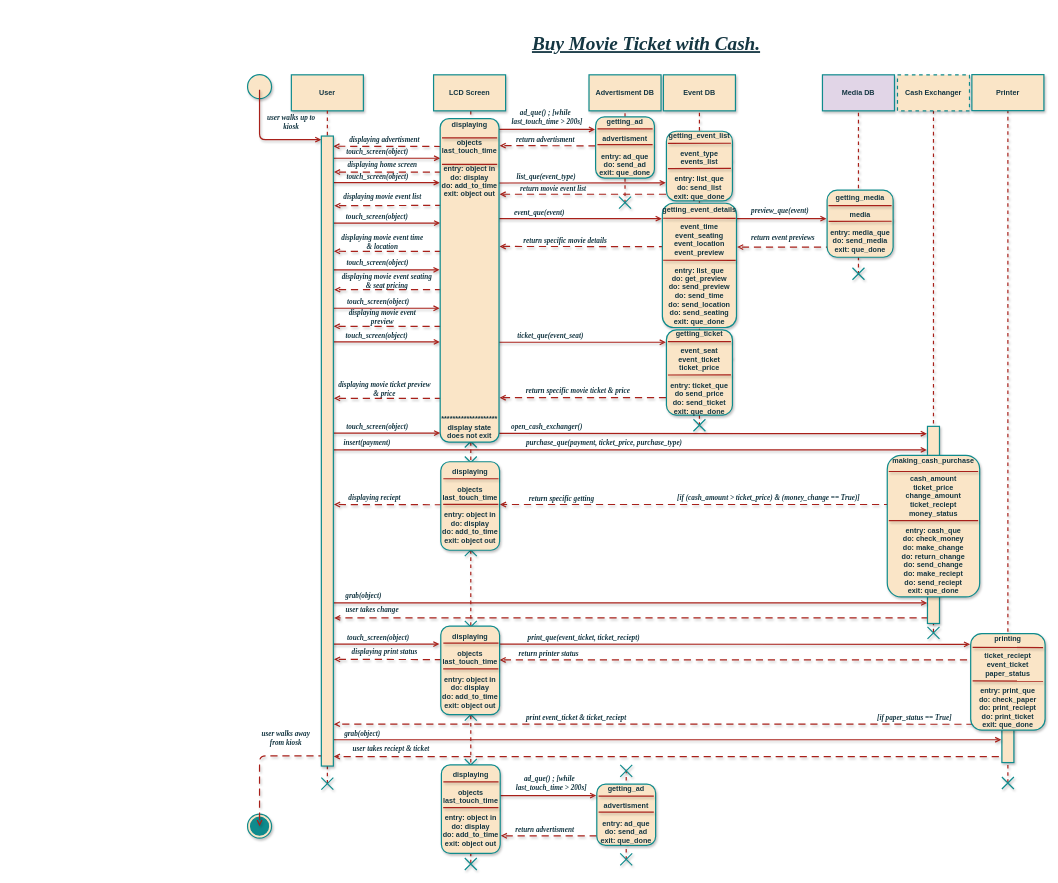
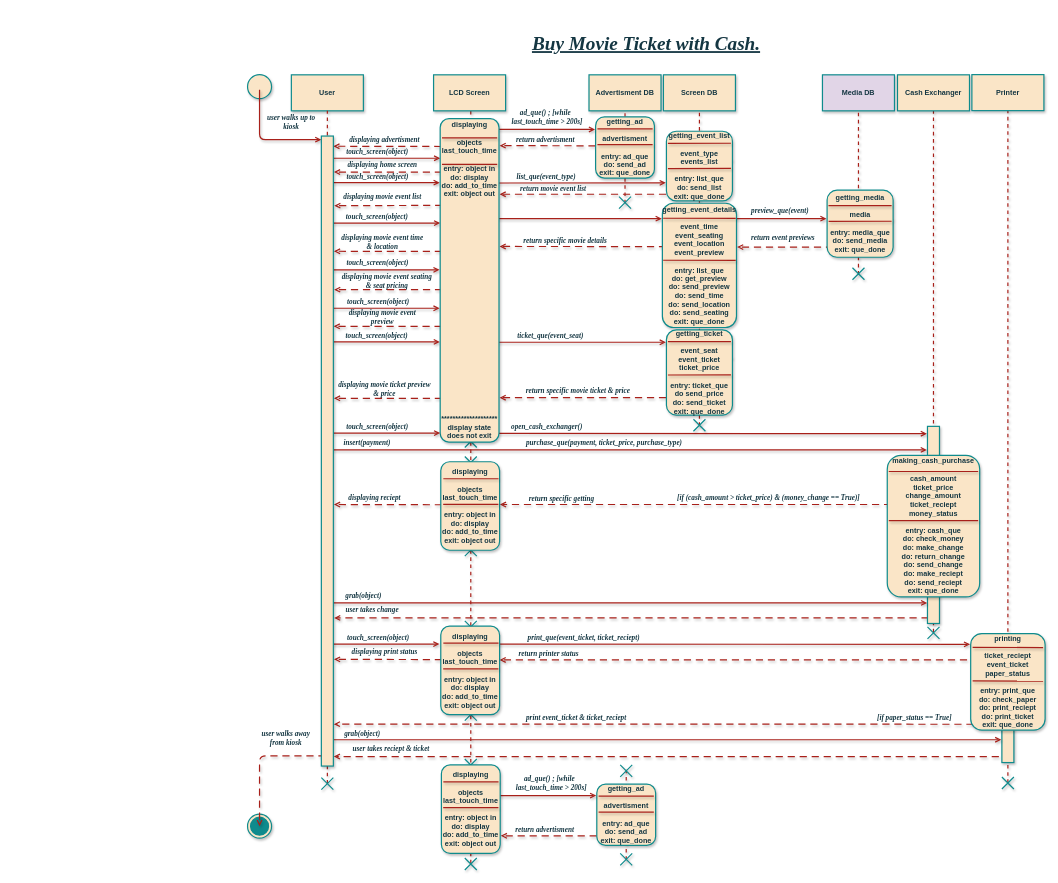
(699, 93) -> (699, 93)
(933, 93) -> (933, 93)
(539, 212) -> none
